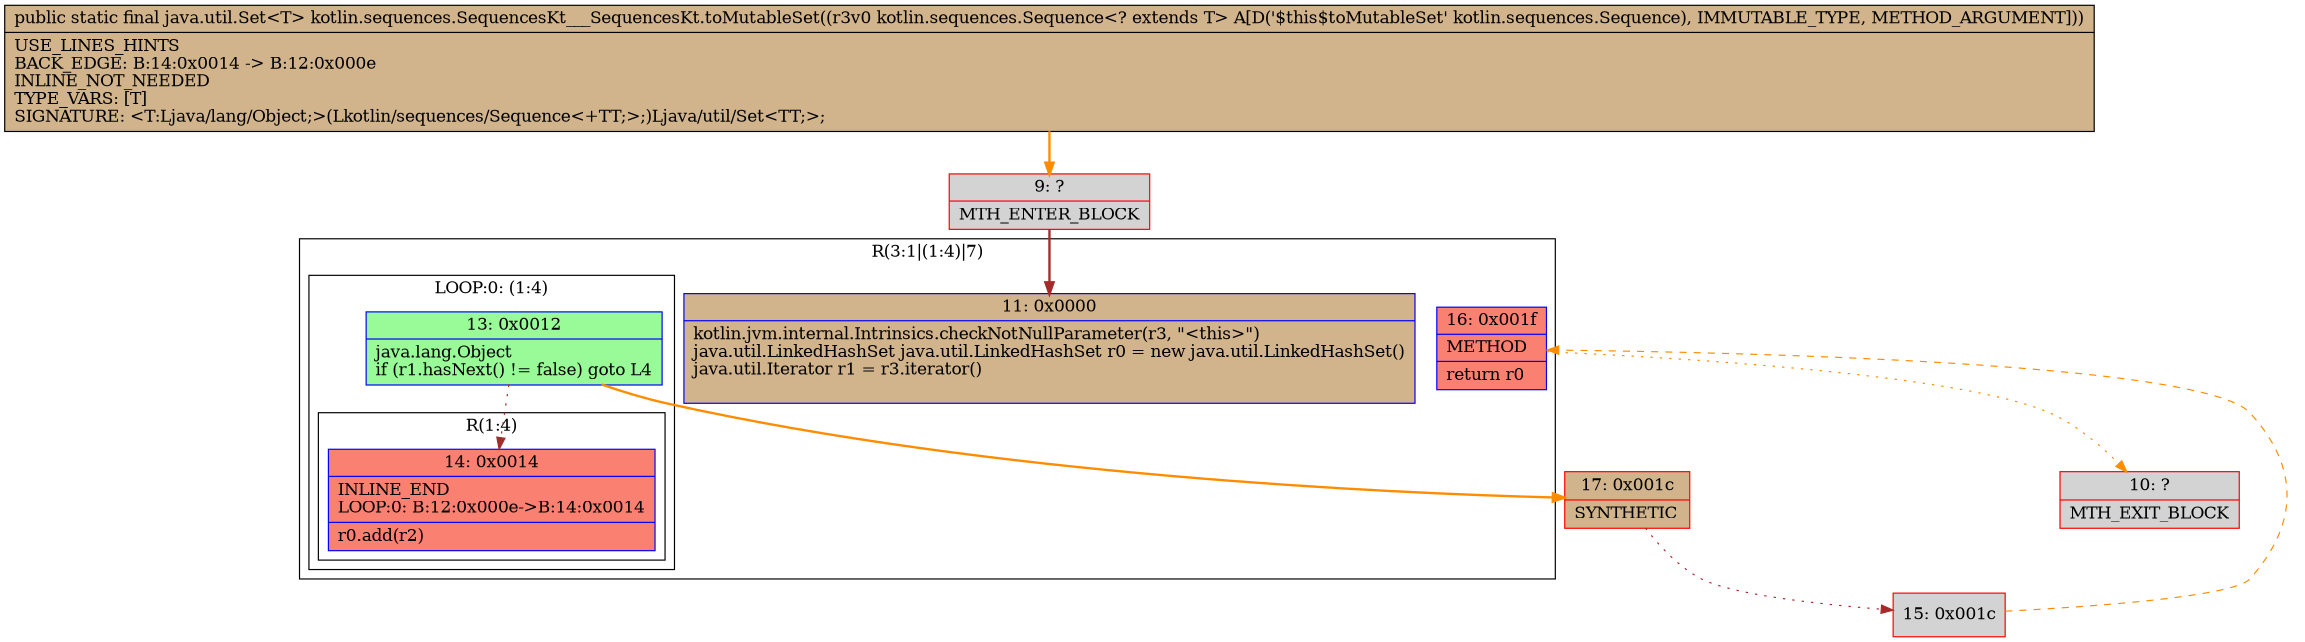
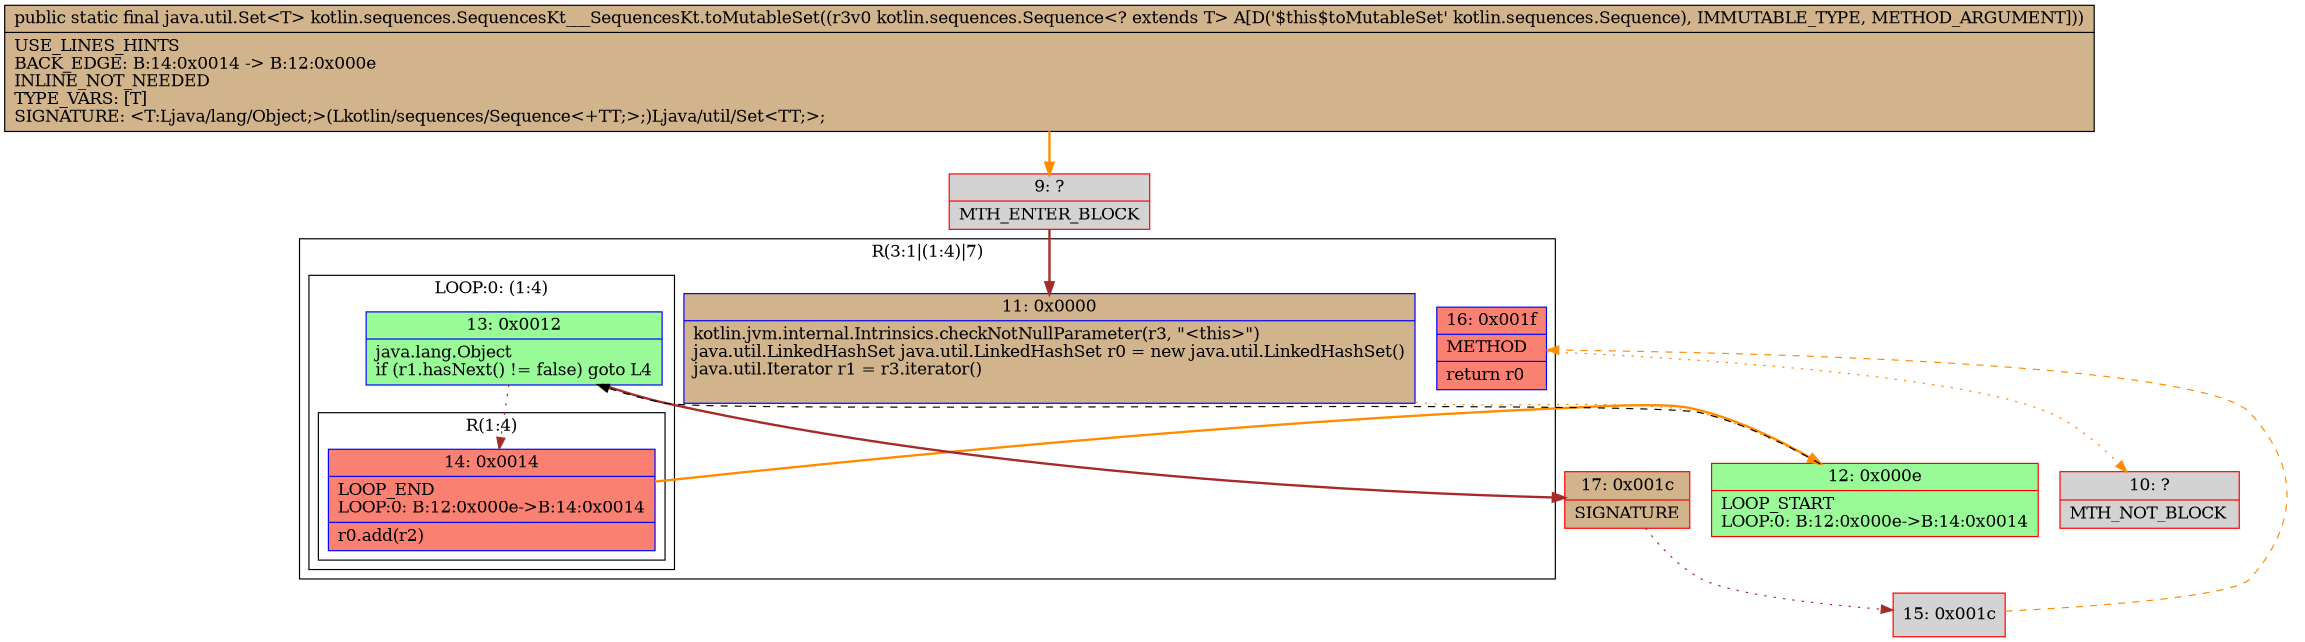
(1074, 466) -> (1074, 466)
(394, 490) -> (386, 490)
none -> (1875, 500)
(1626, 514) -> (1627, 514)
(2150, 514) -> (2148, 514)
